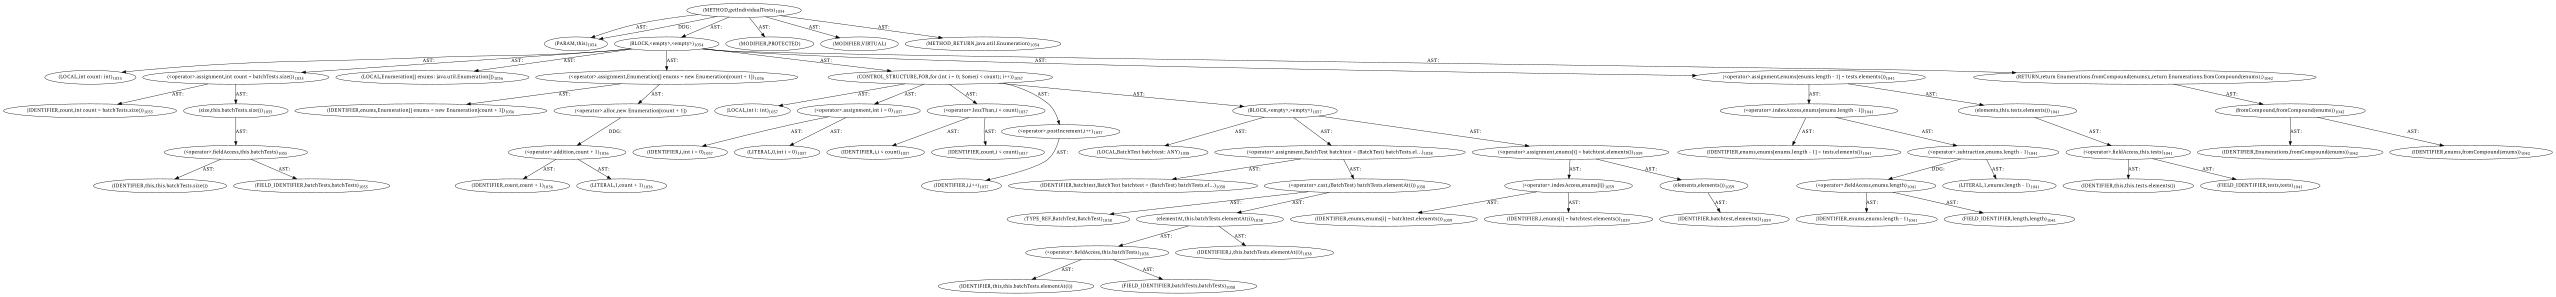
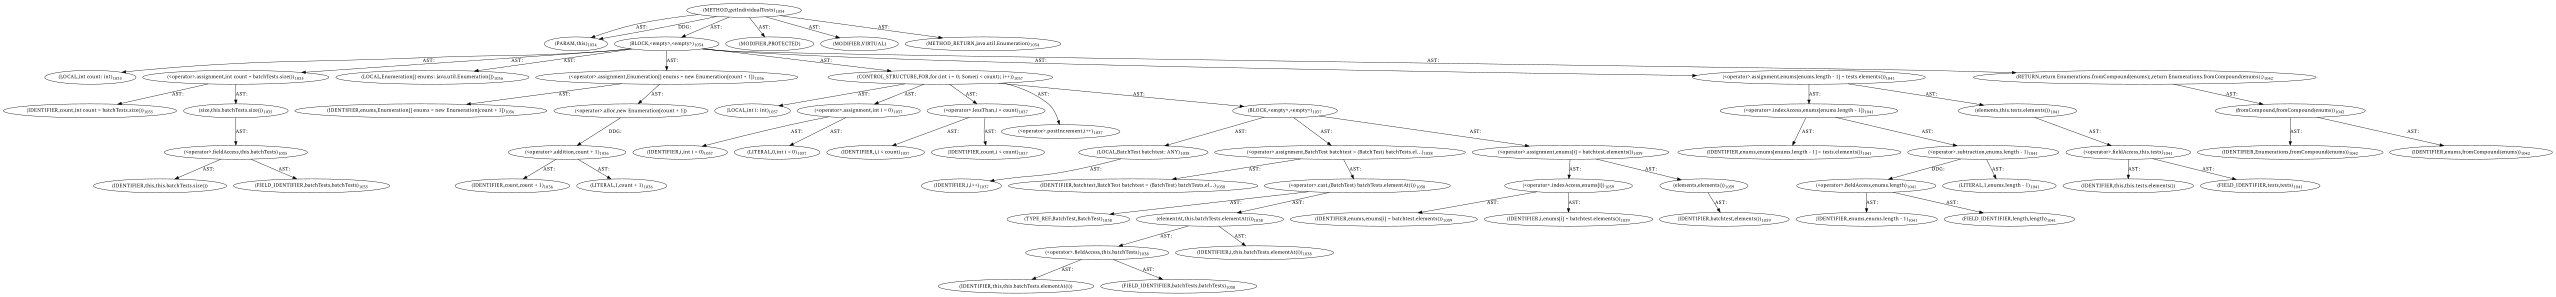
(1031, 168) -> (1058, 173)
